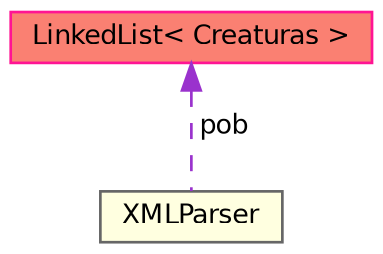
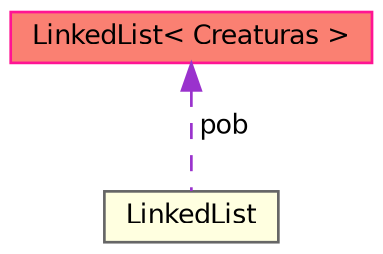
(191, 217) -> (191, 217)
